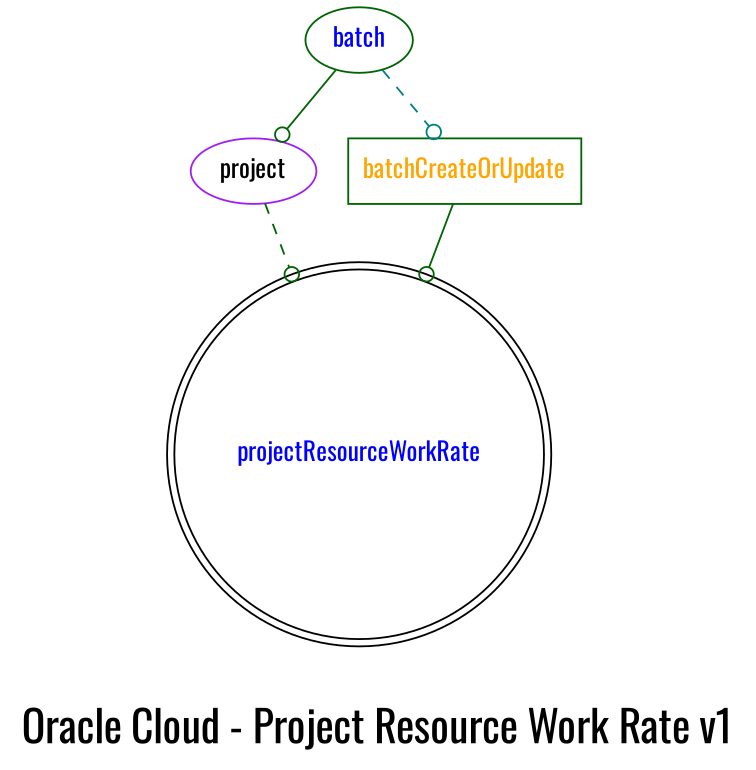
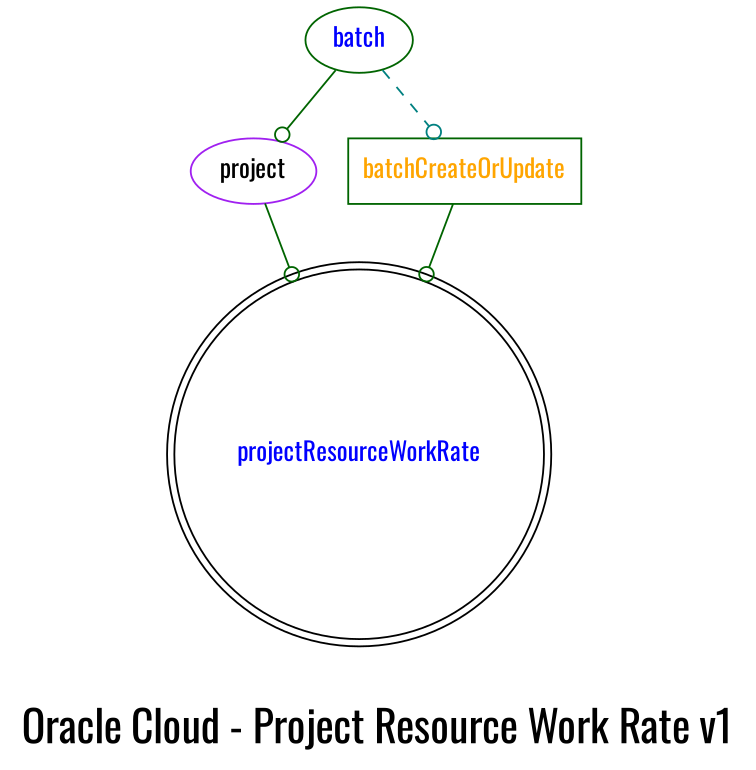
(277, 235) -> (277, 235)
